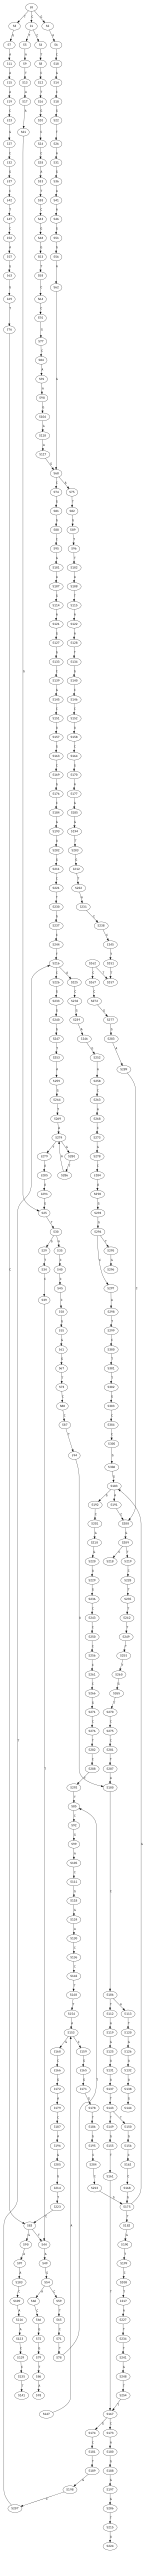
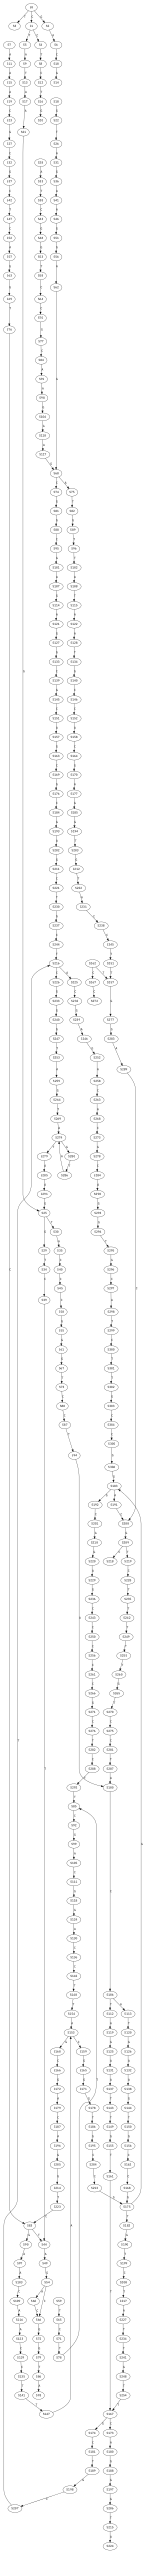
(12, 35) -> none
(56, 91) -> none
(41, 144) -> none
(102, 1010) -> (110, 1000)
(51, 1240) -> (44, 1231)
(99, 1260) -> (111, 1278)
(118, 2117) -> (128, 2117)
(52, 2291) -> (43, 2300)
none -> (33, 2404)
